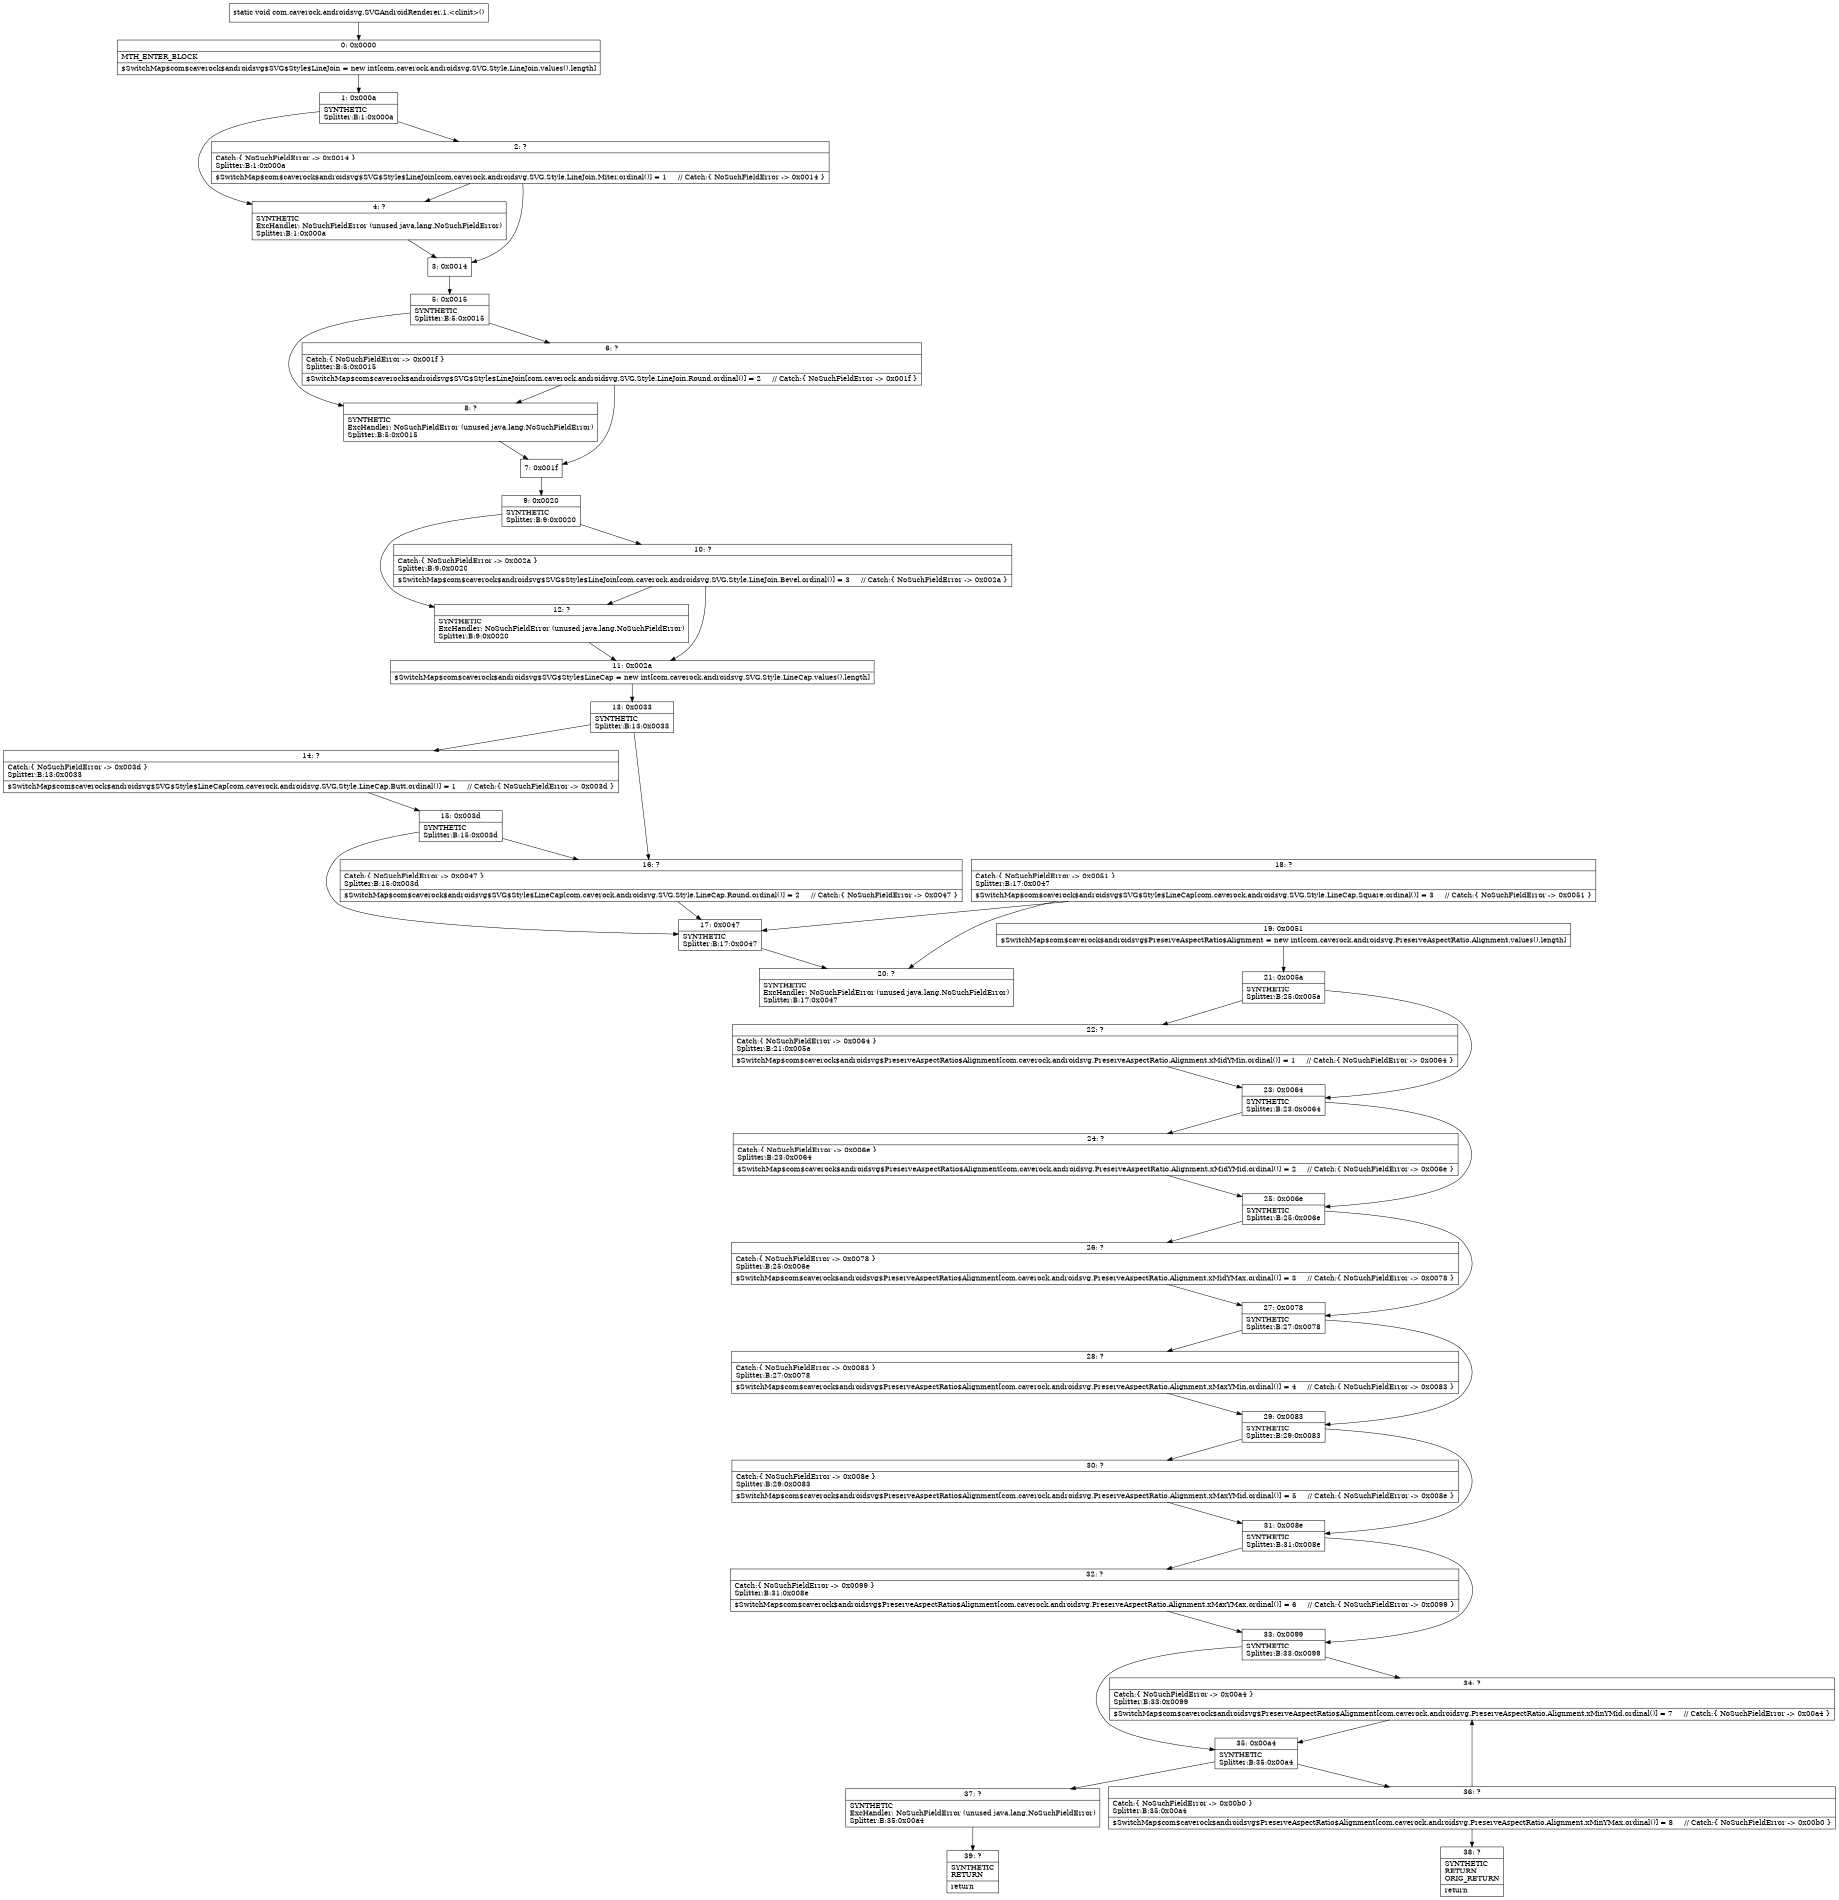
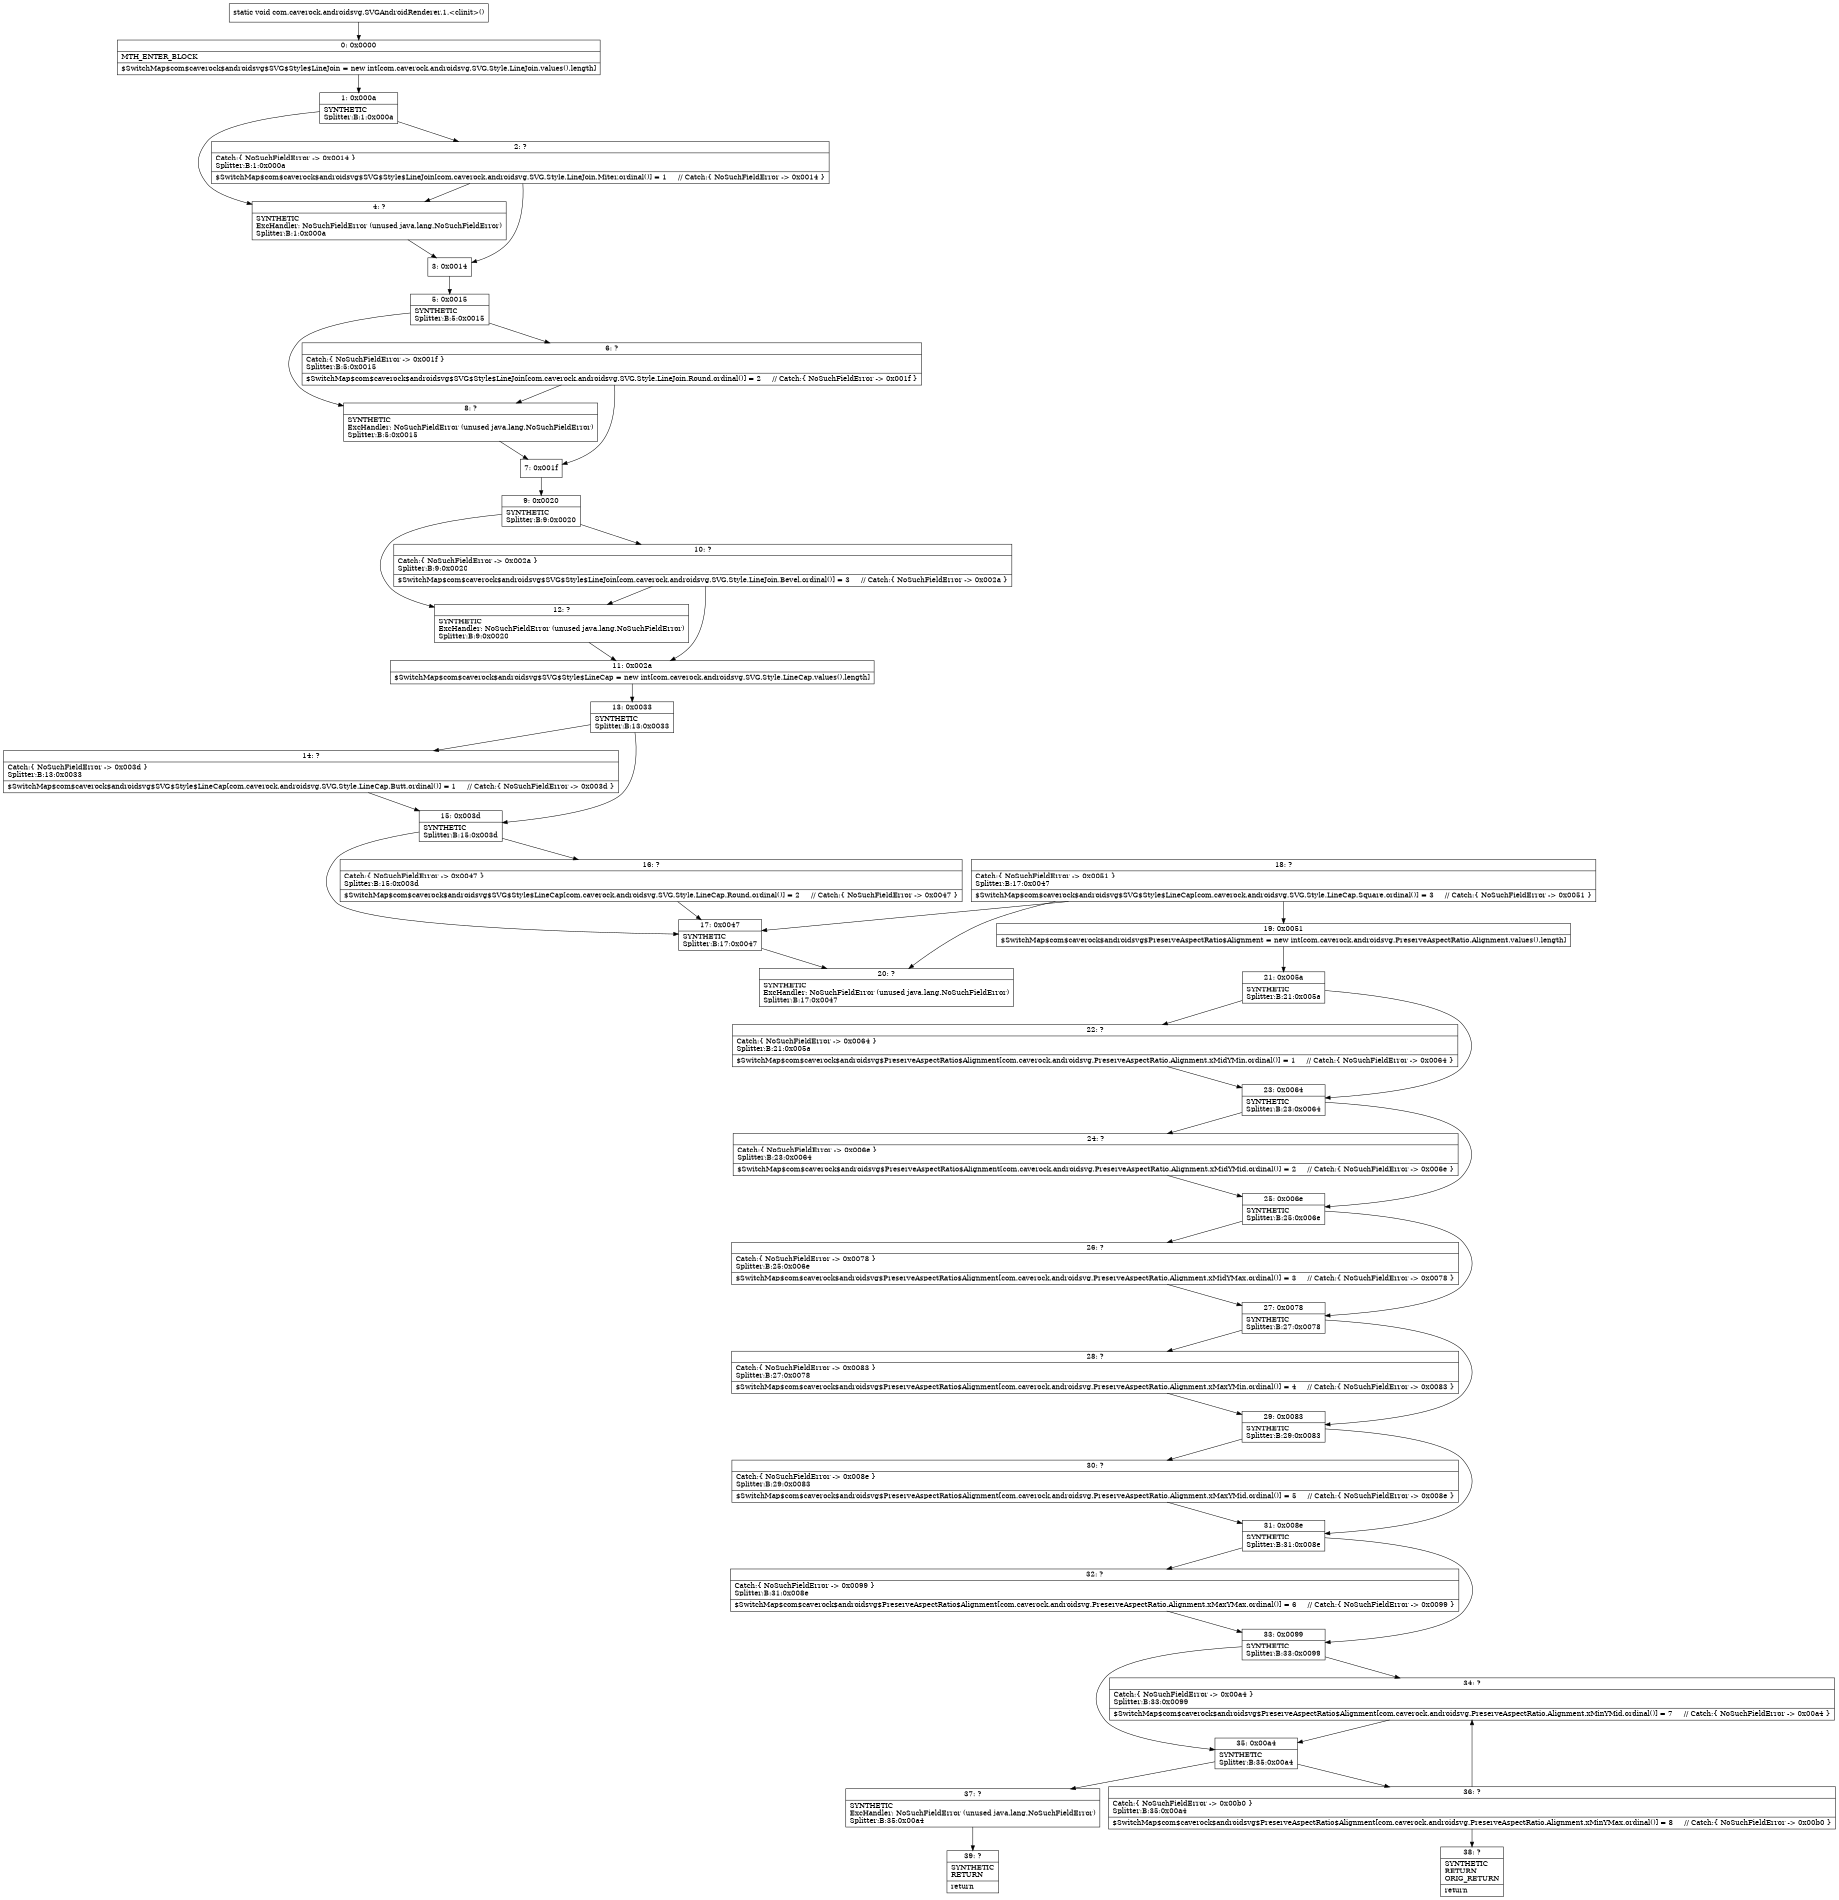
(641, 794) -> (598, 806)
none -> (1284, 910)
(1284, 997) -> (1284, 997)
